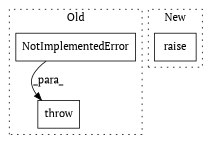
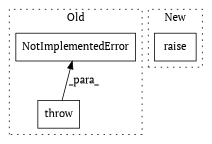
(33, 76) -> (66, 85)
